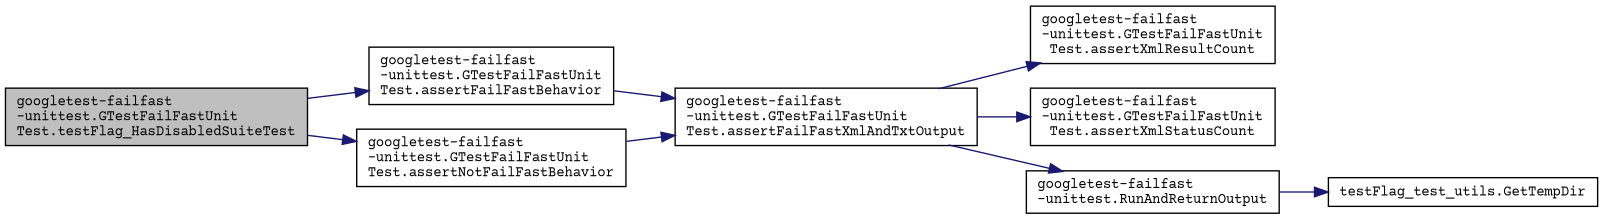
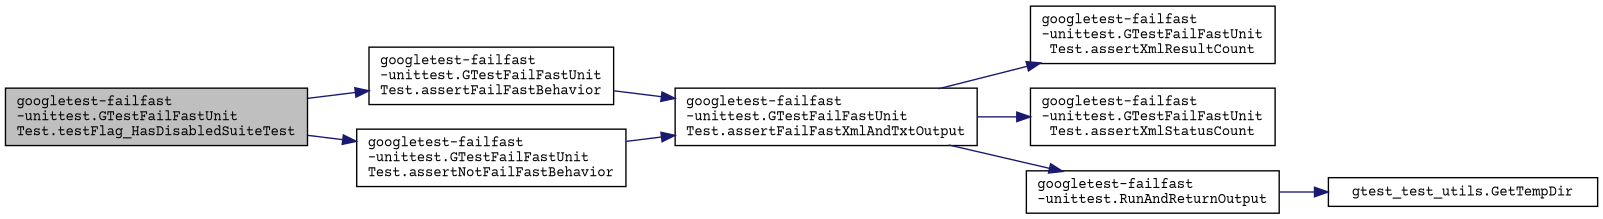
(1463, 192) -> (1463, 192)
